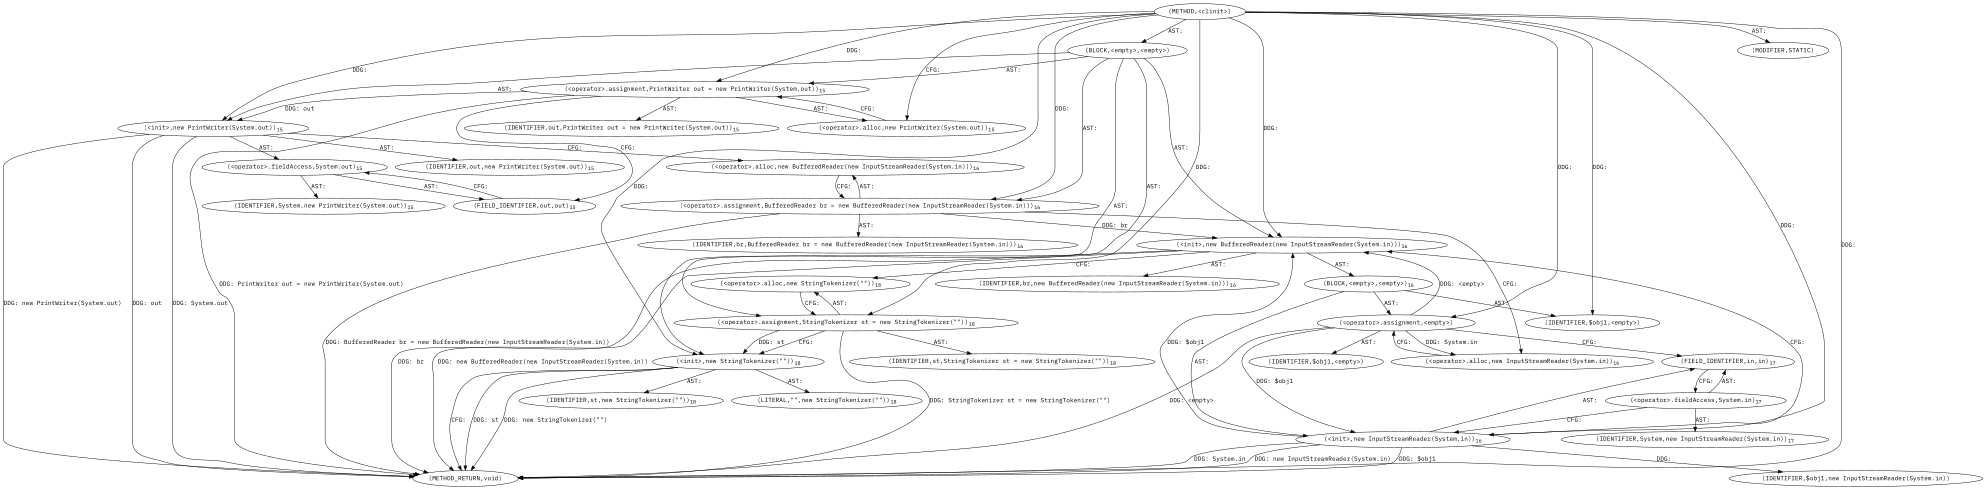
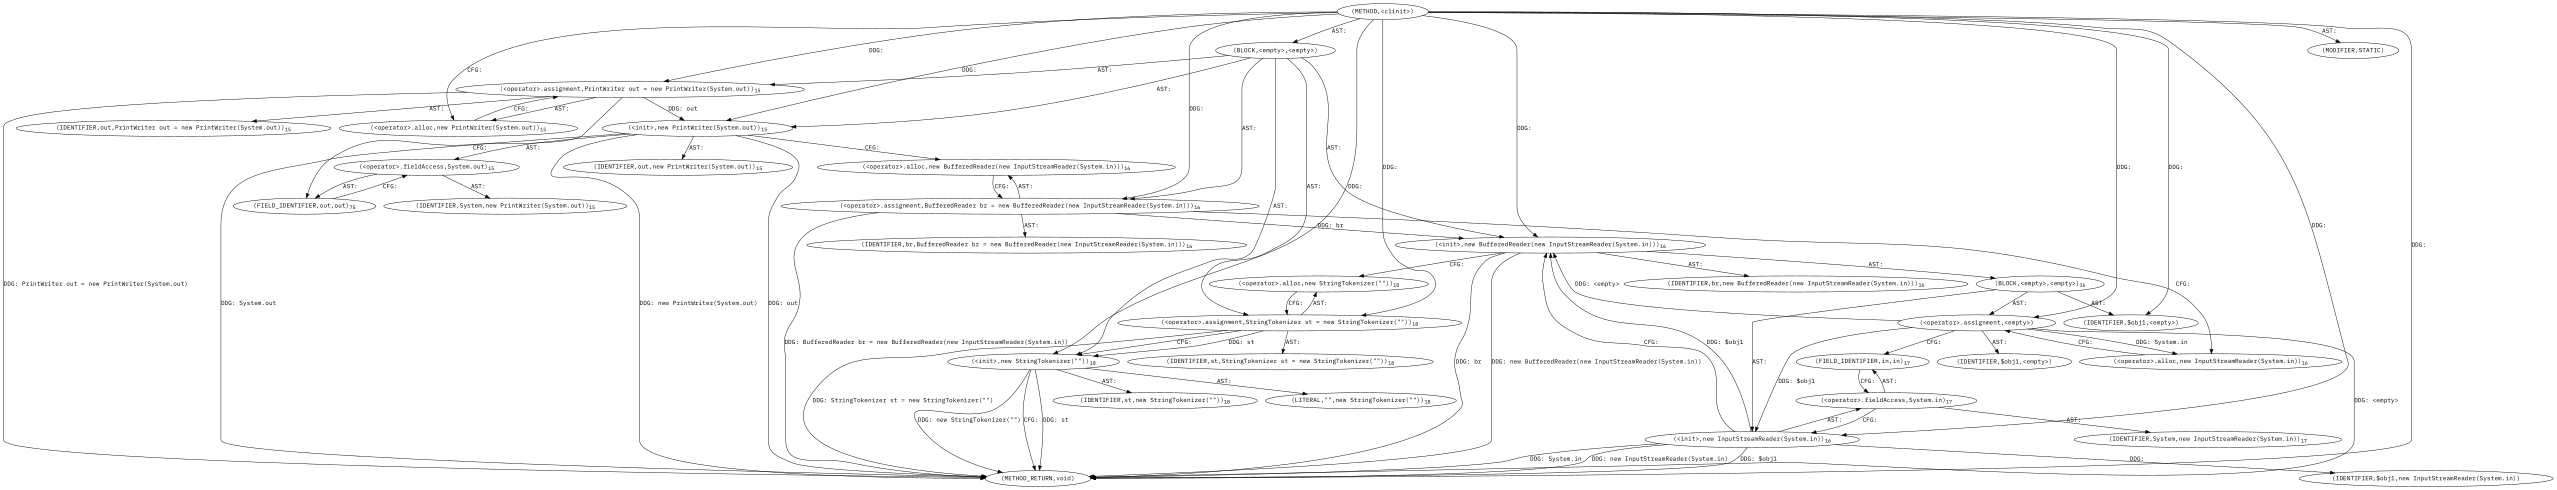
(573, 205) -> (353, 205)
(1559, 398) -> (1817, 421)
